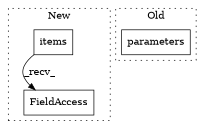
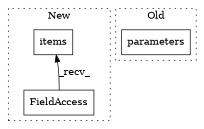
(23, 69) -> (59, 76)
